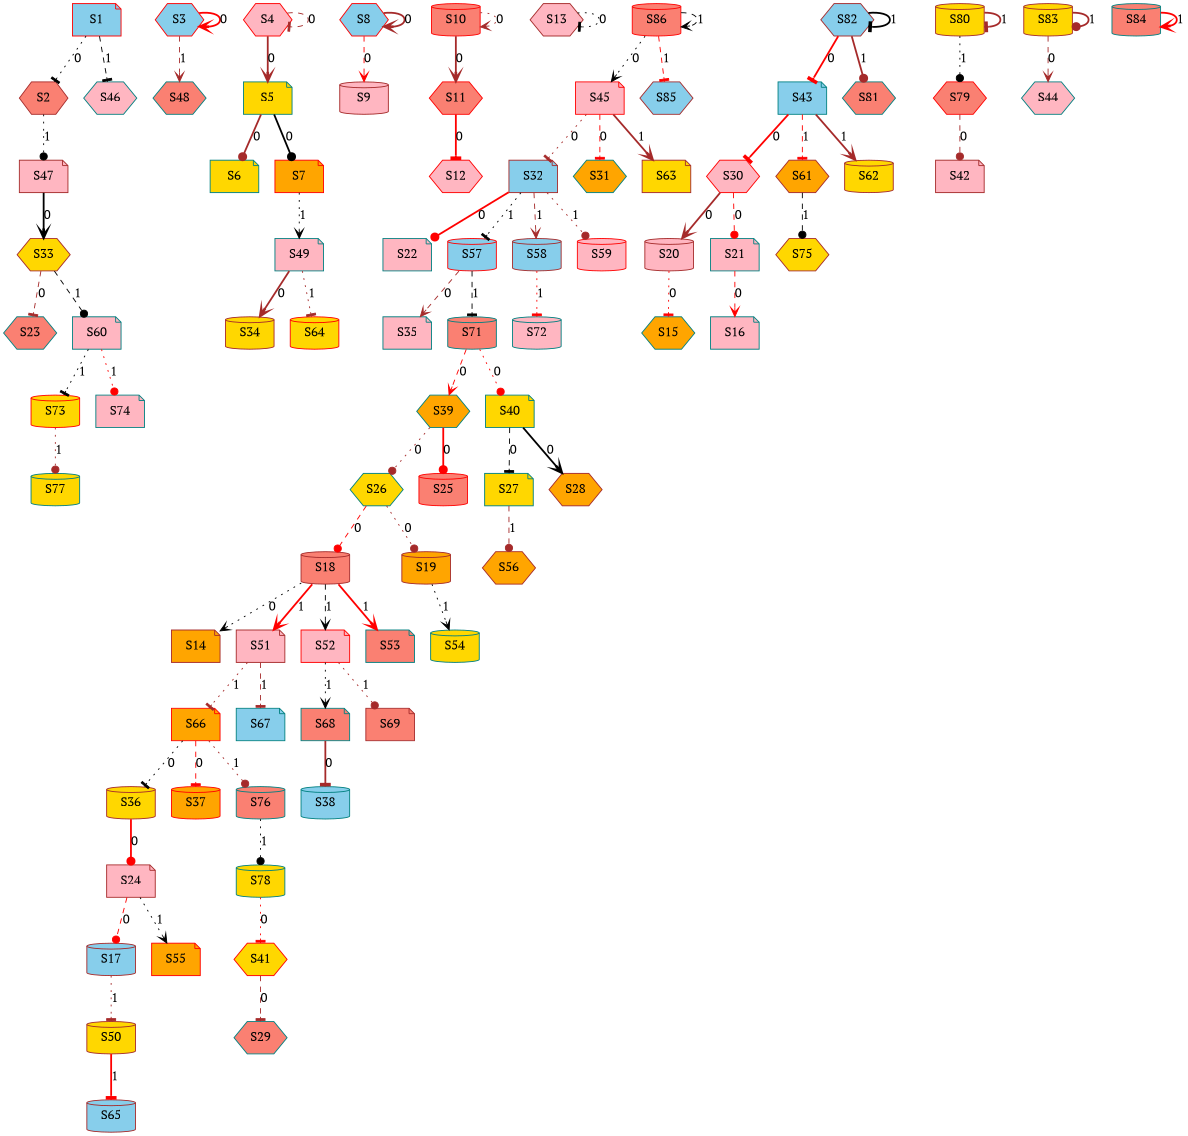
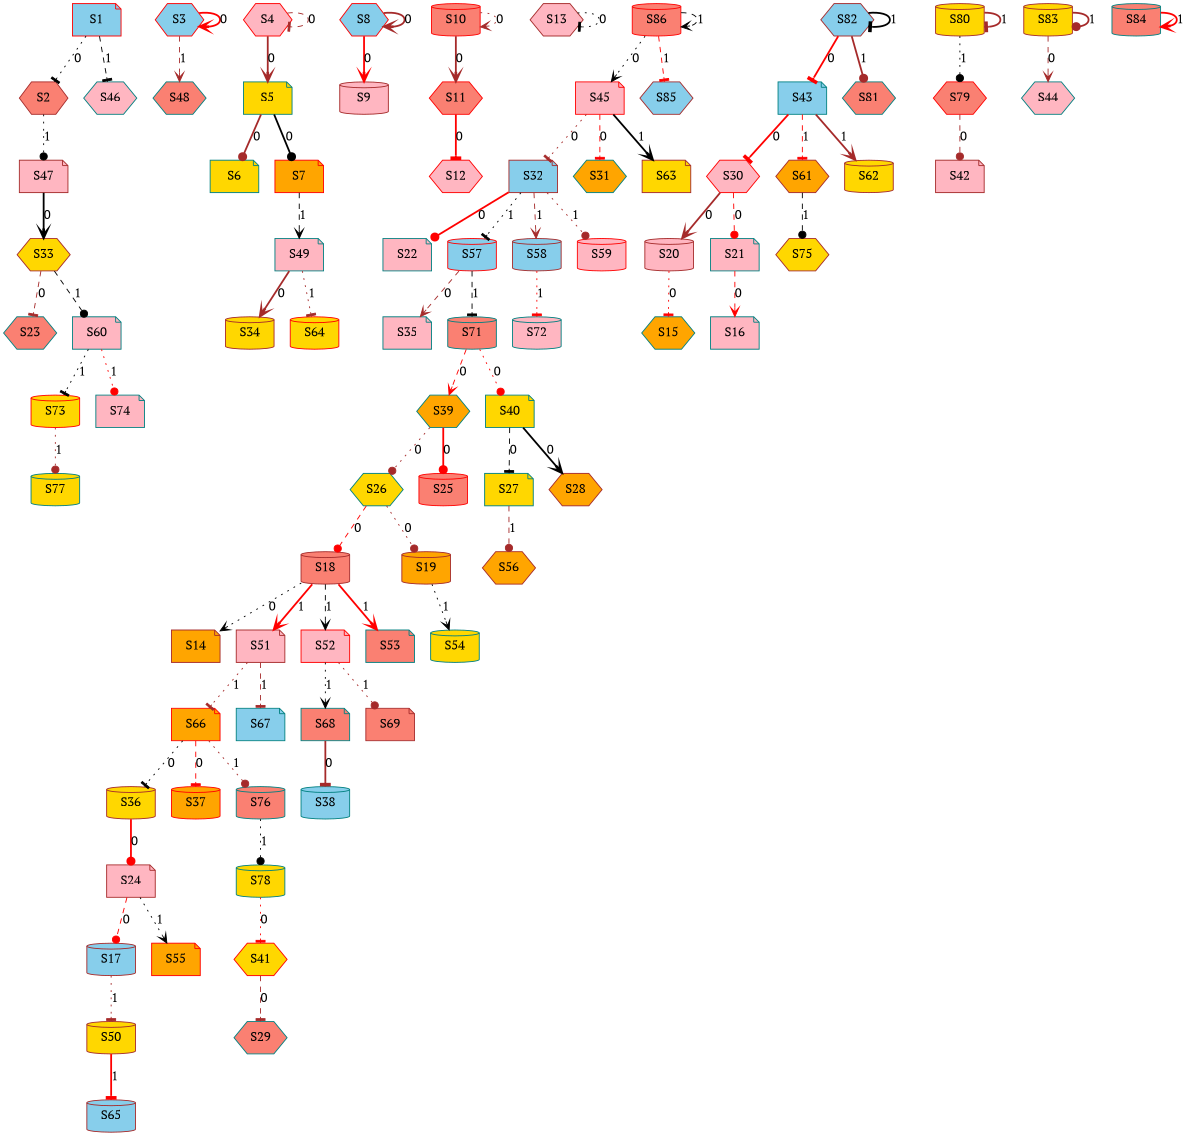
(364, 54) -> (364, 54)
(630, 134) -> (630, 134)
(299, 211) -> (299, 211)
